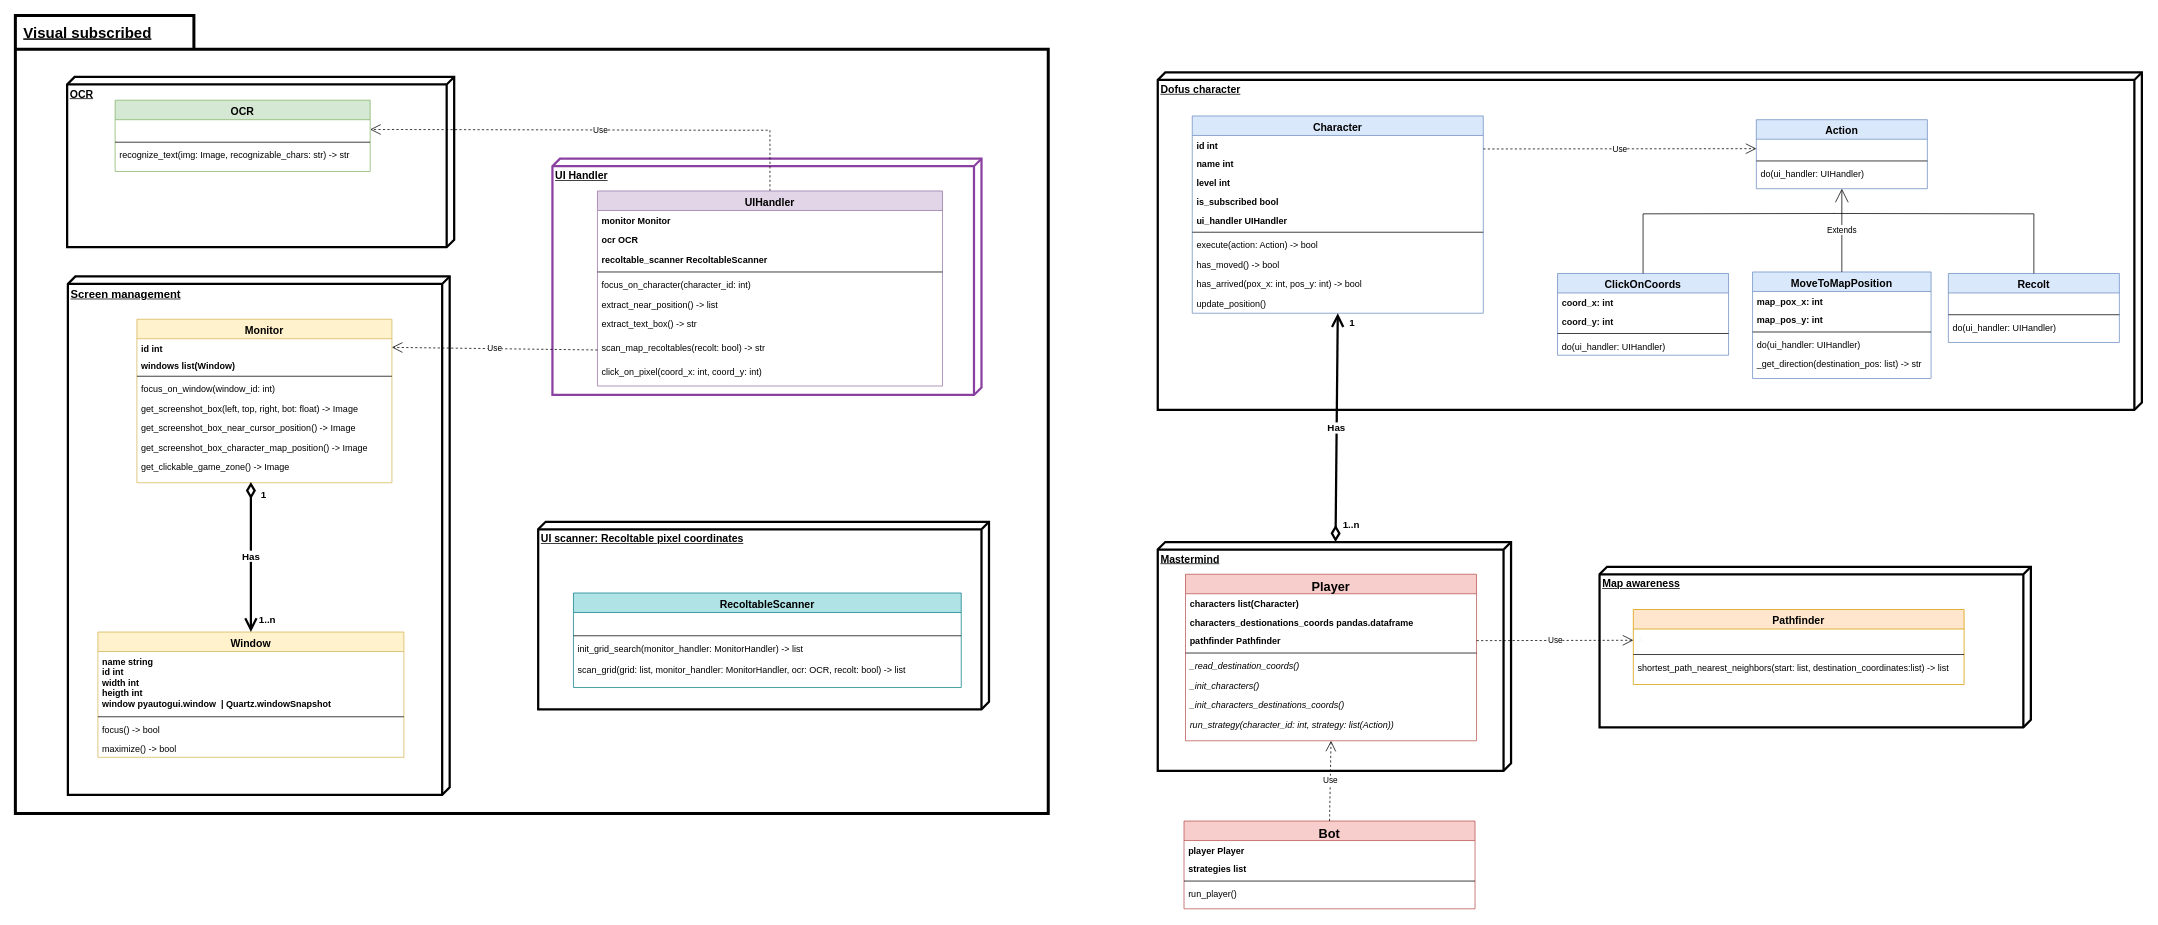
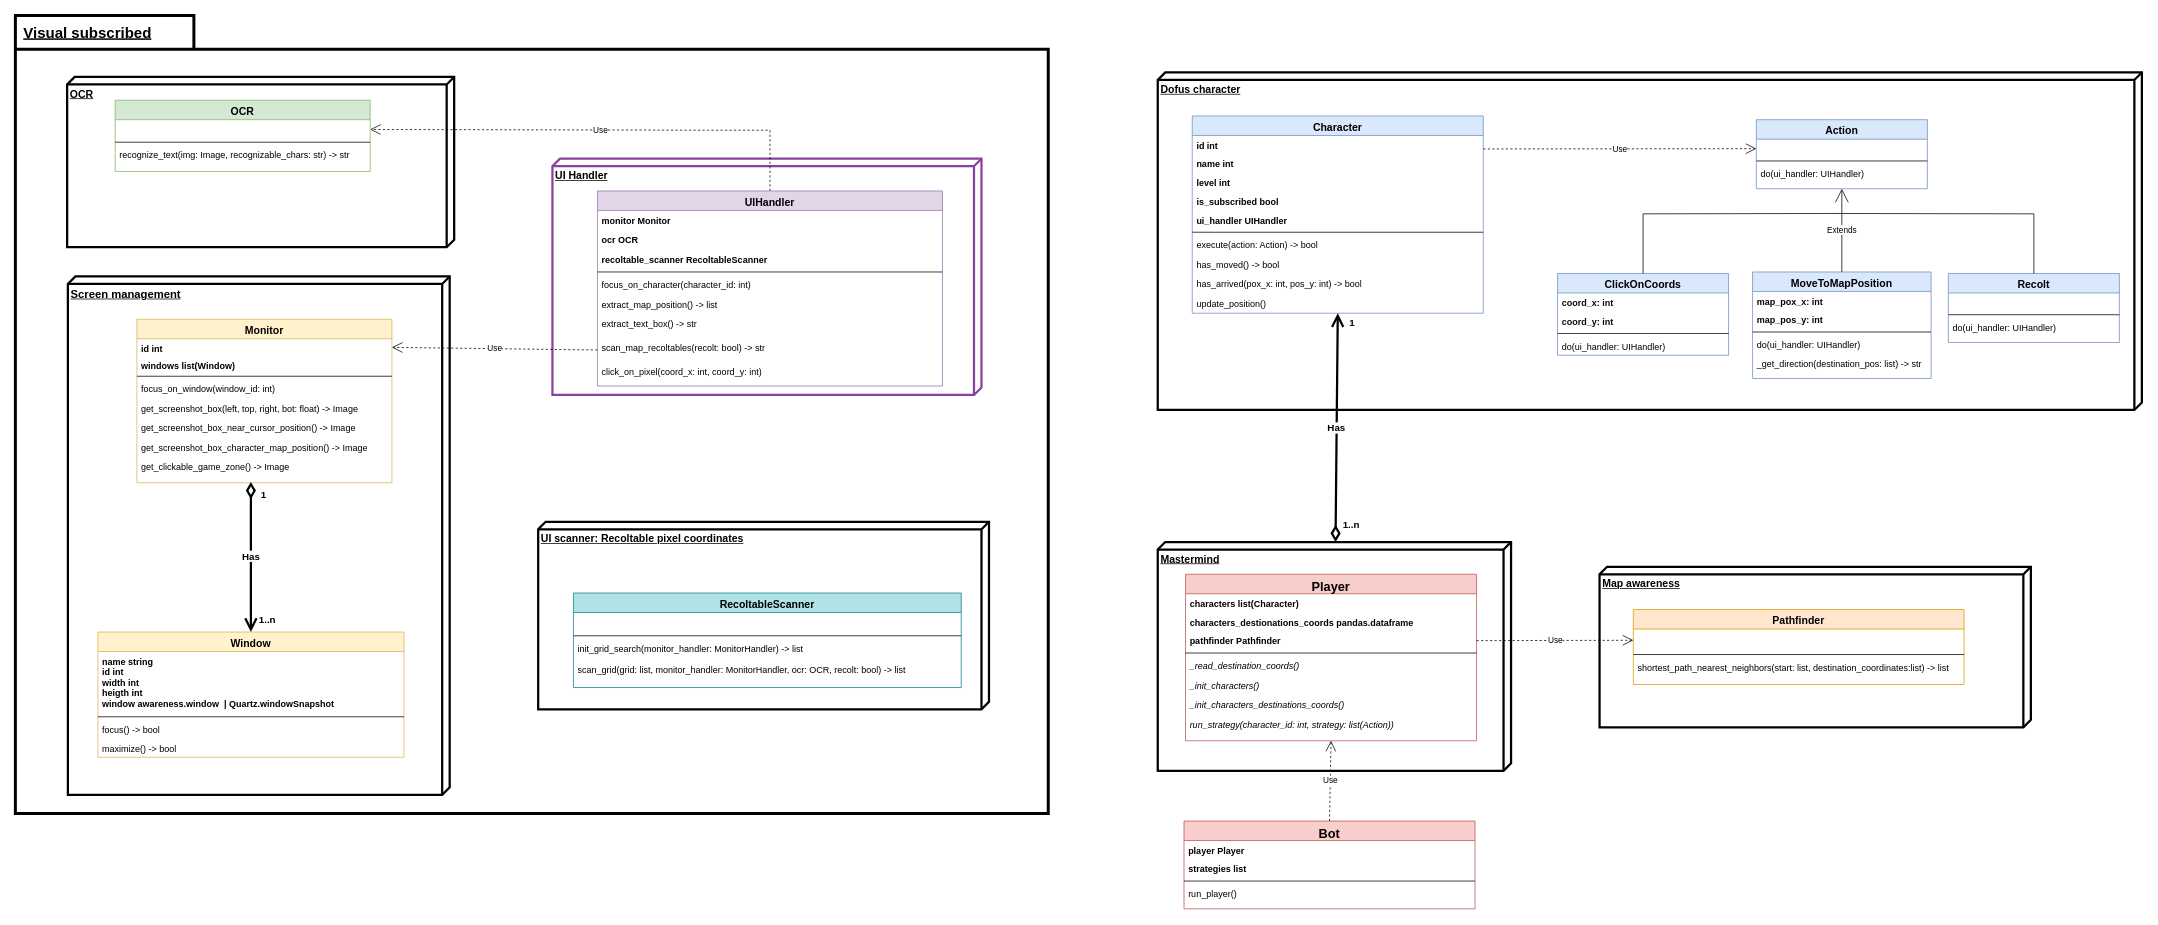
(673, 305) -> (670, 305)
(127, 662) -> (127, 662)
